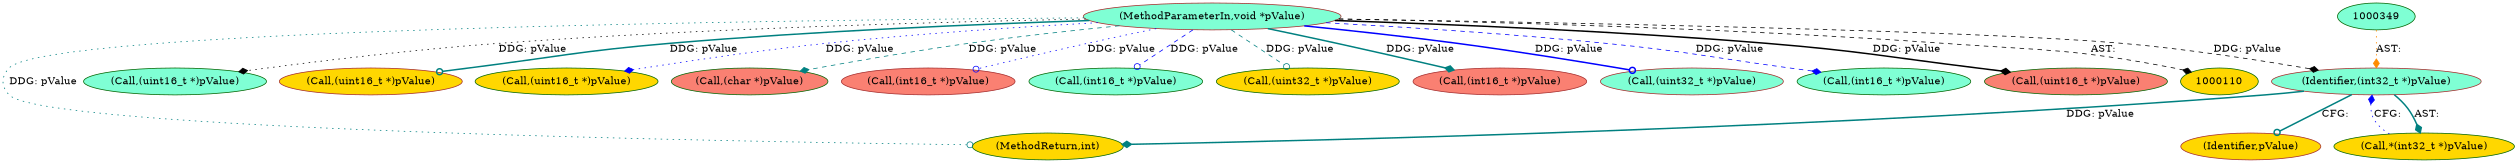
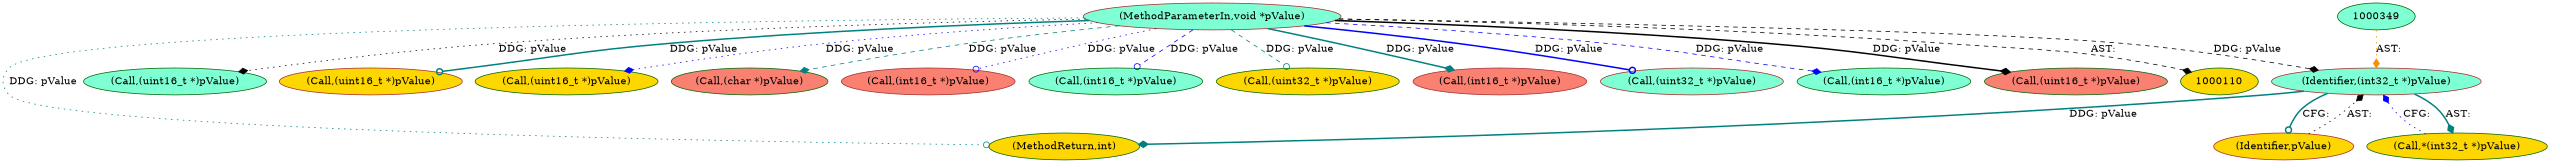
none -> (2334, 119)
